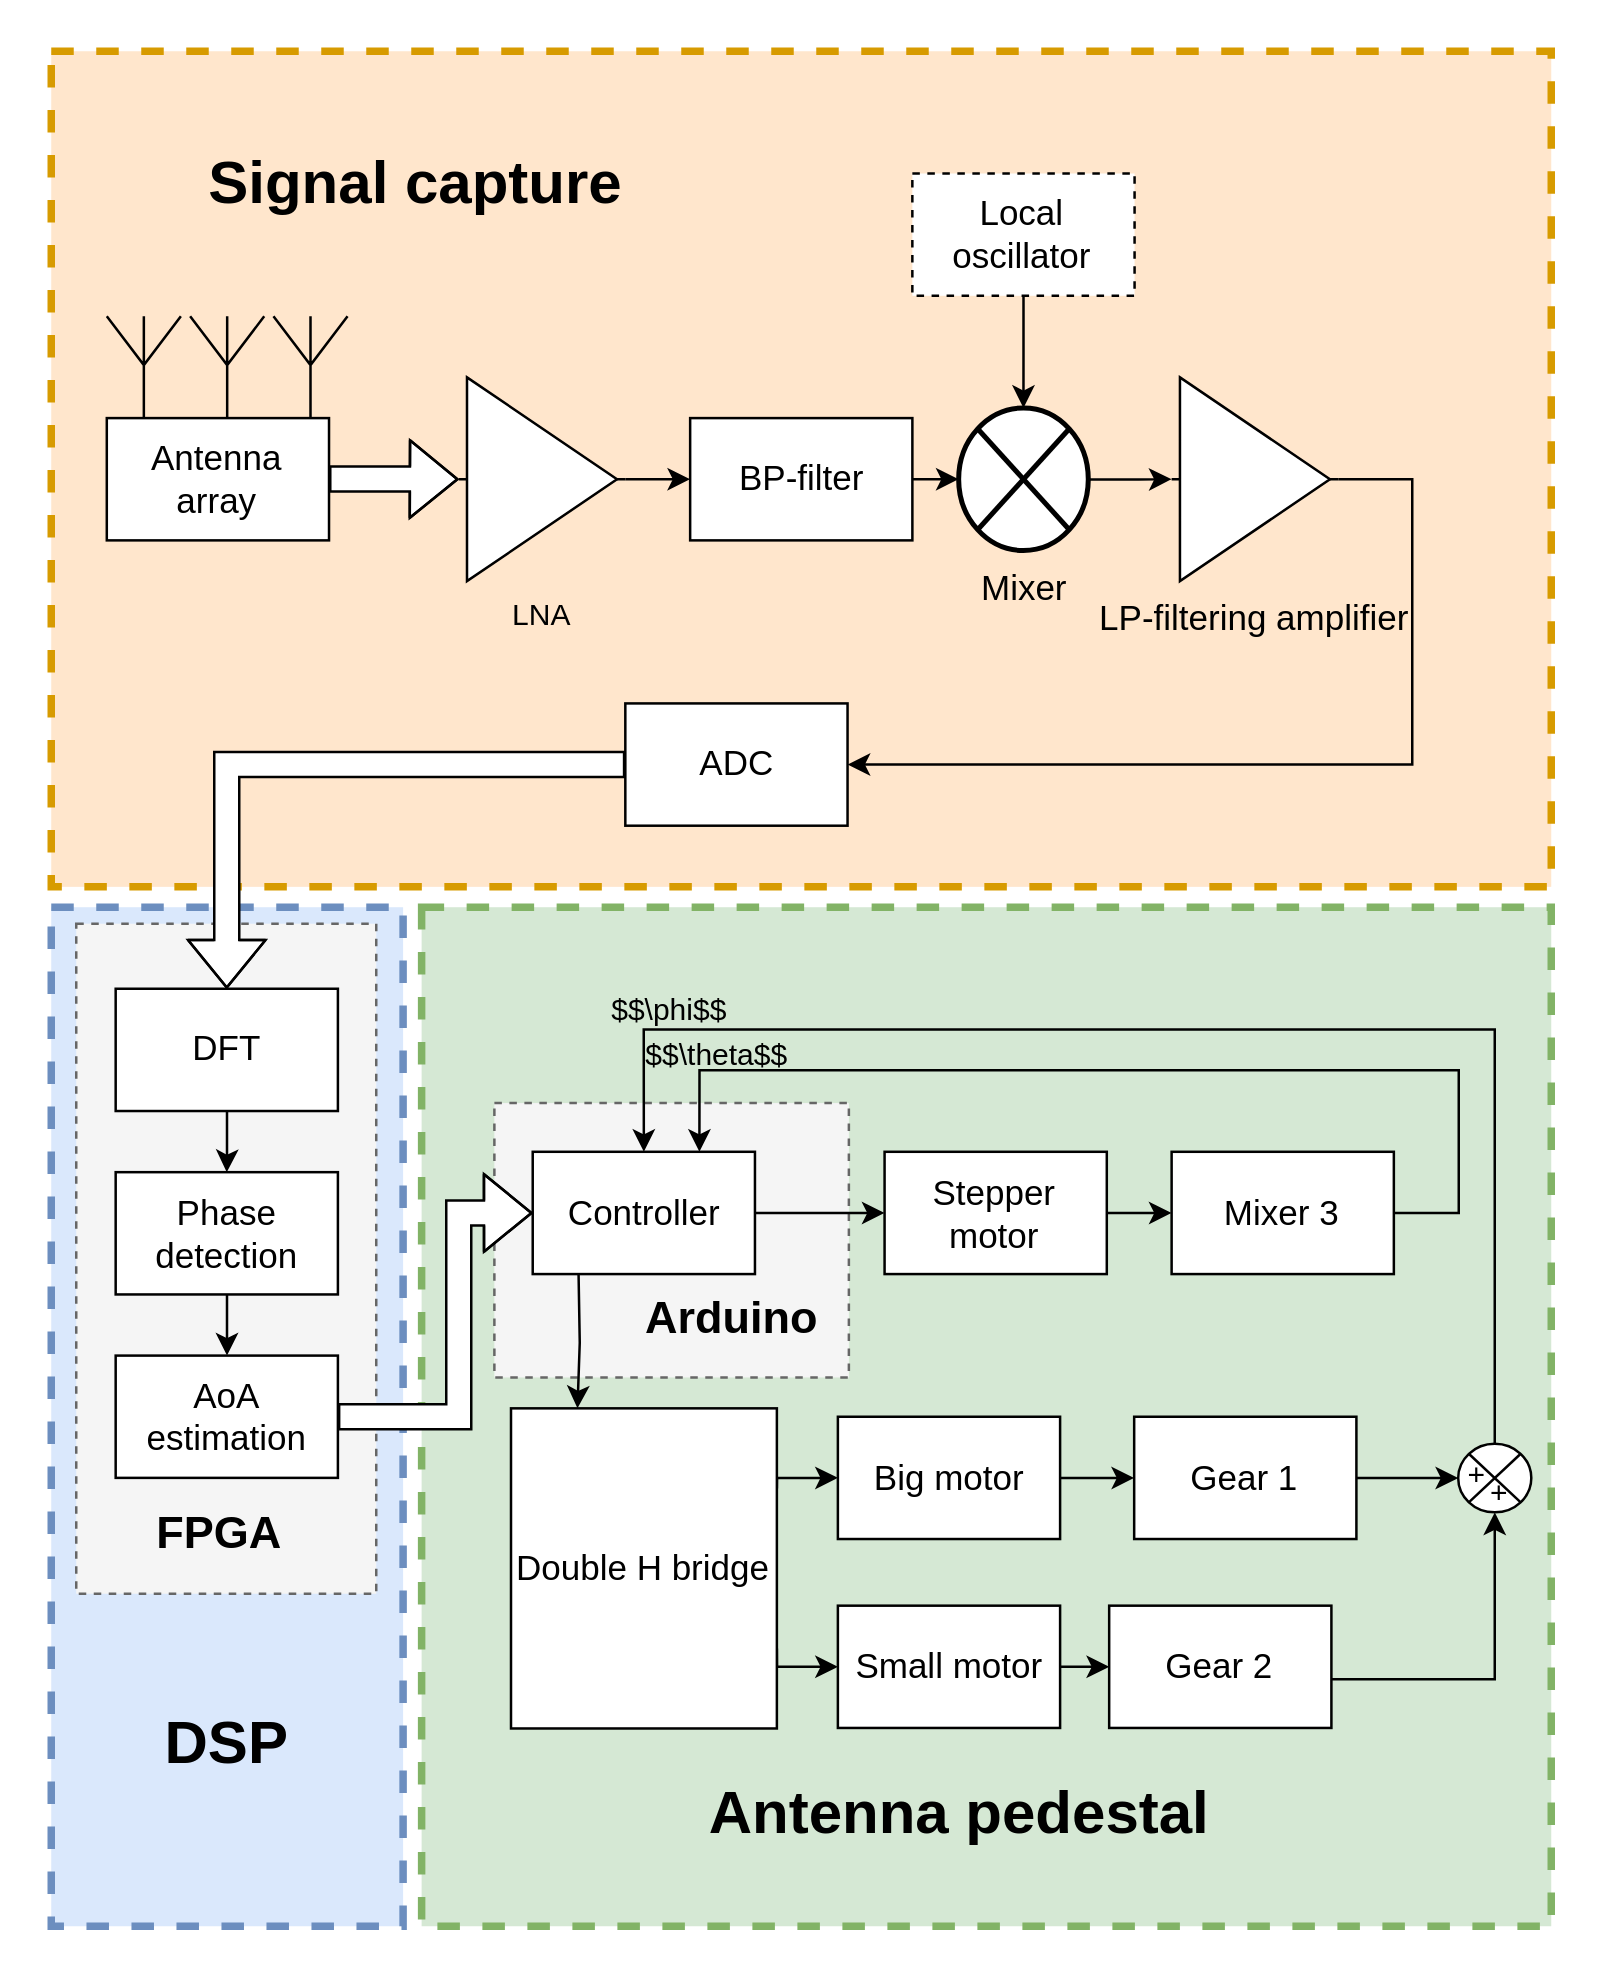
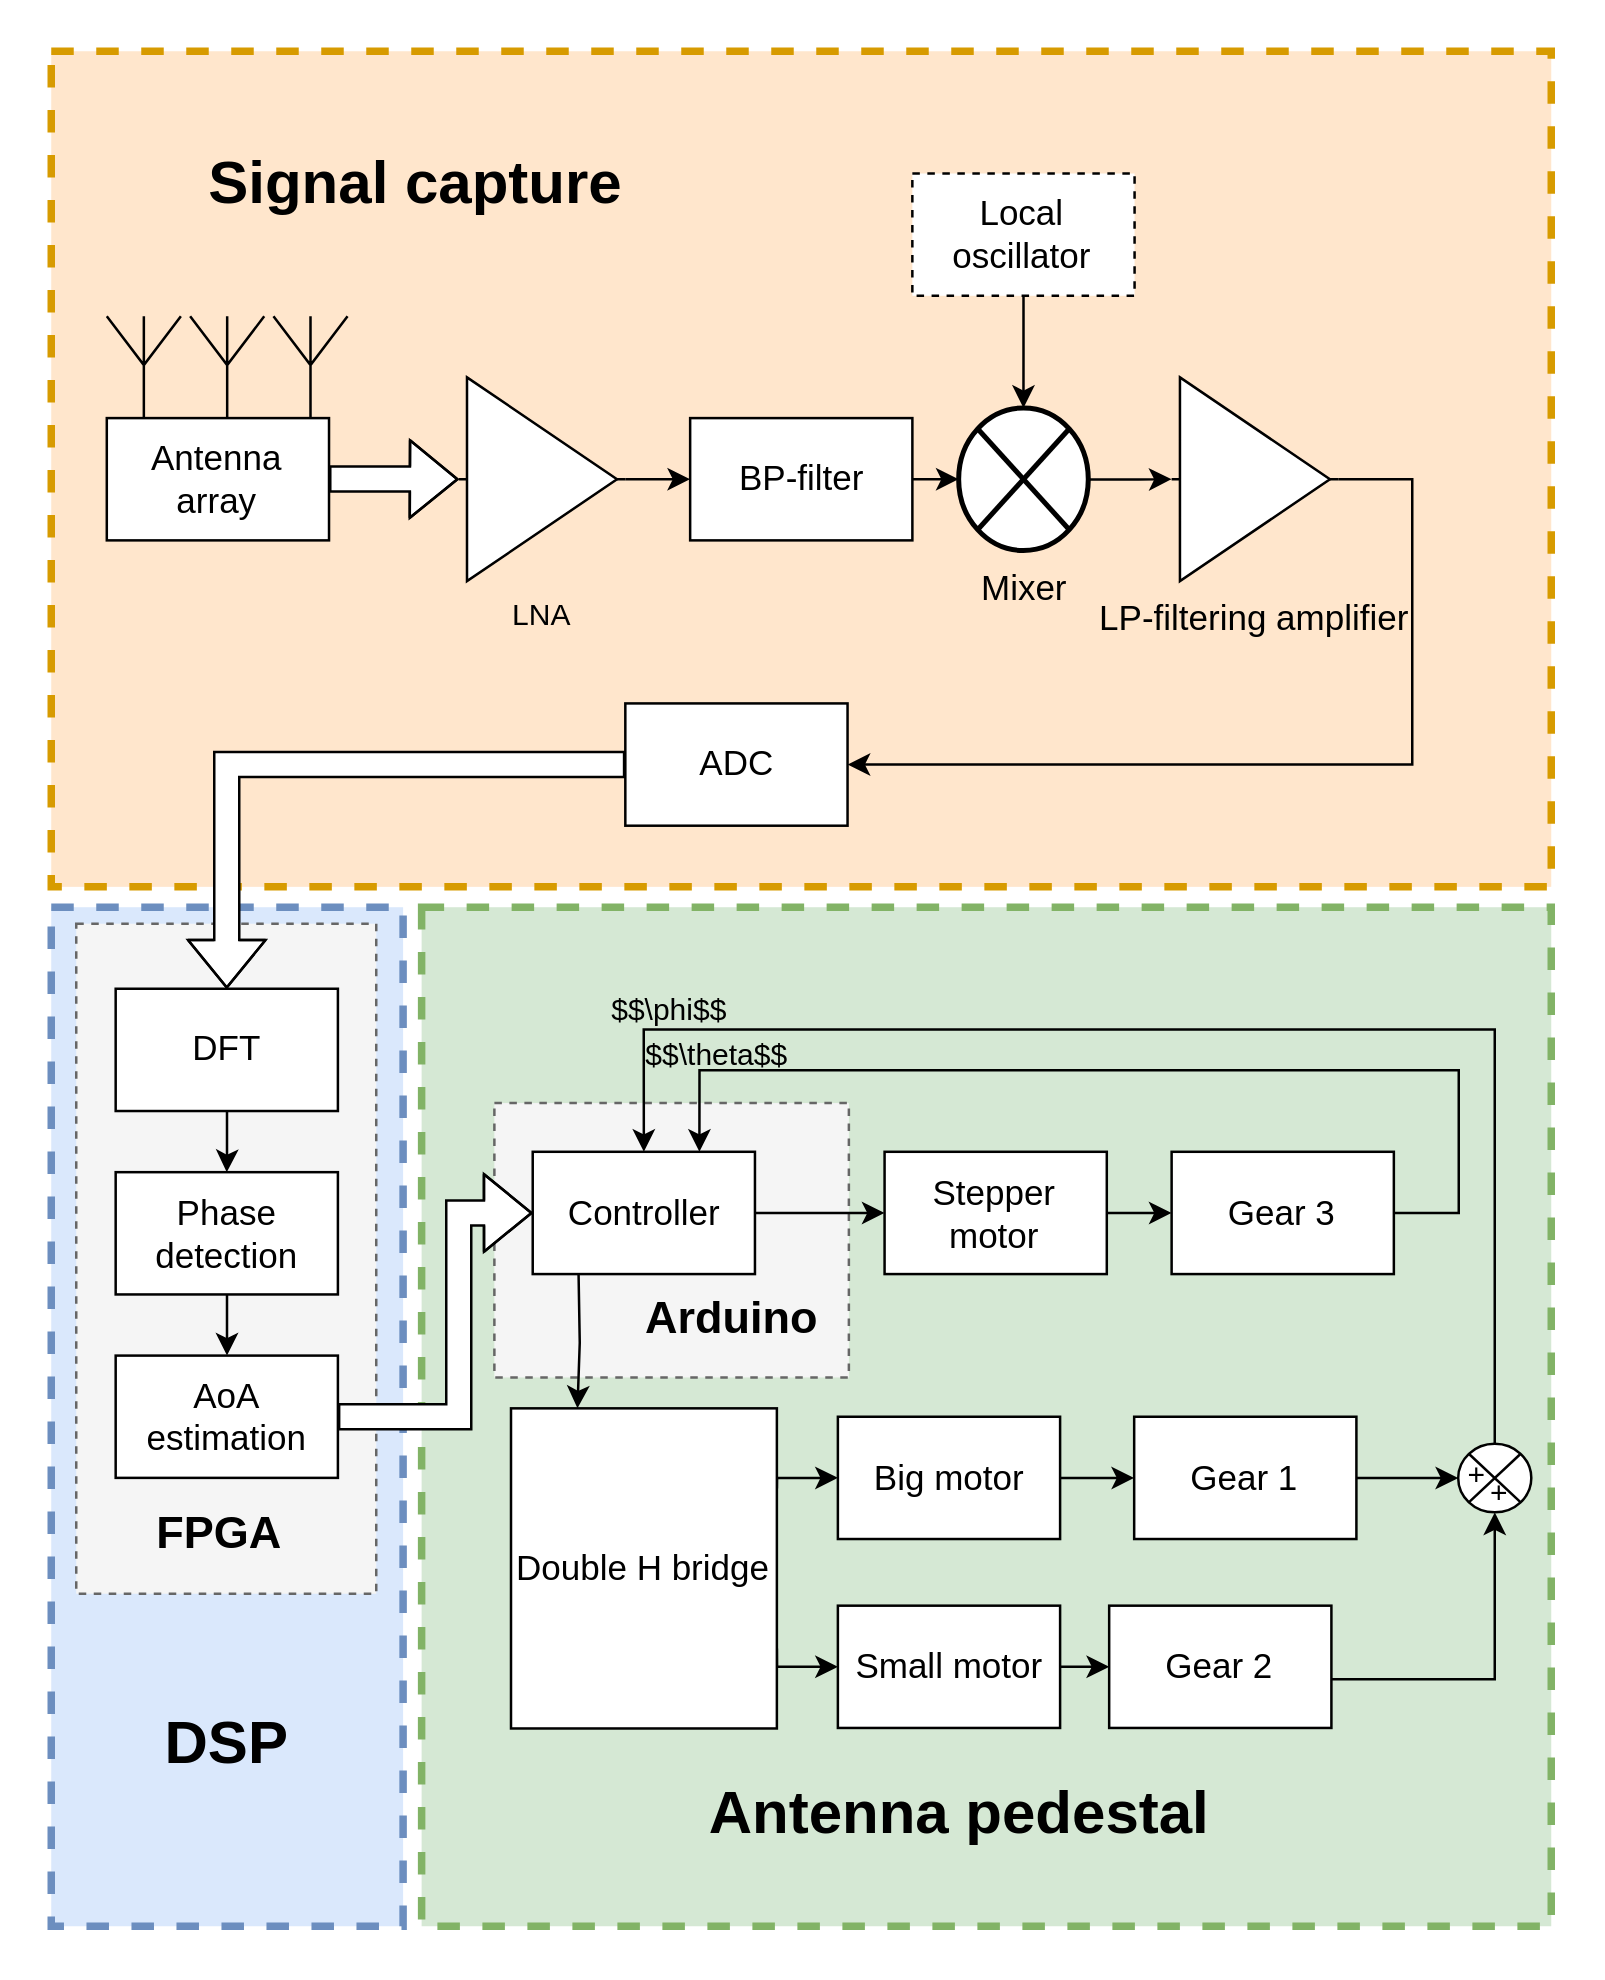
(1283, 1214) -> (1283, 1214)
